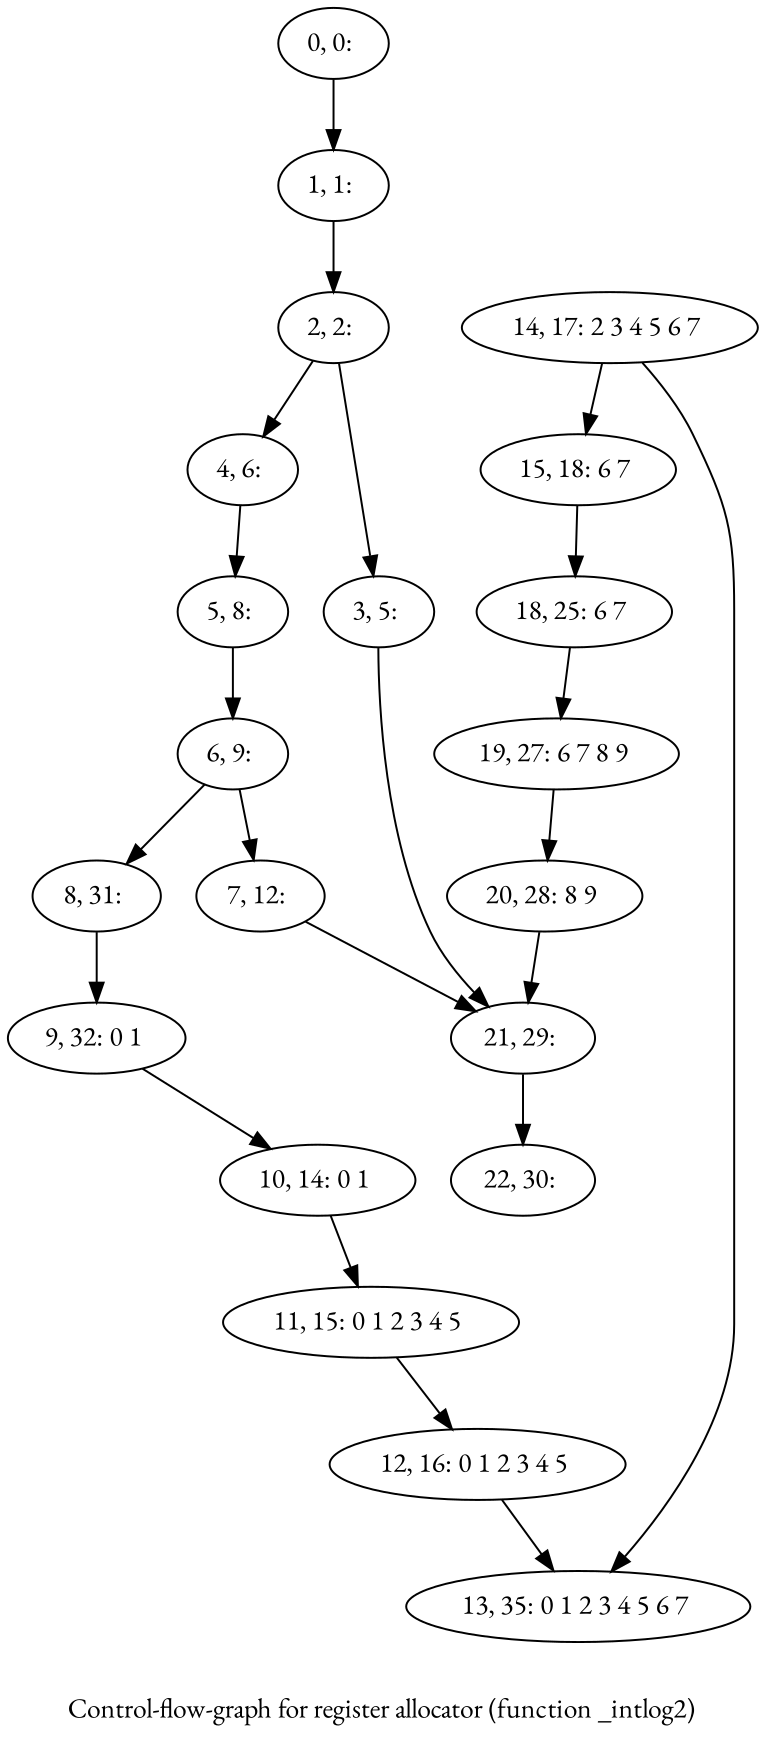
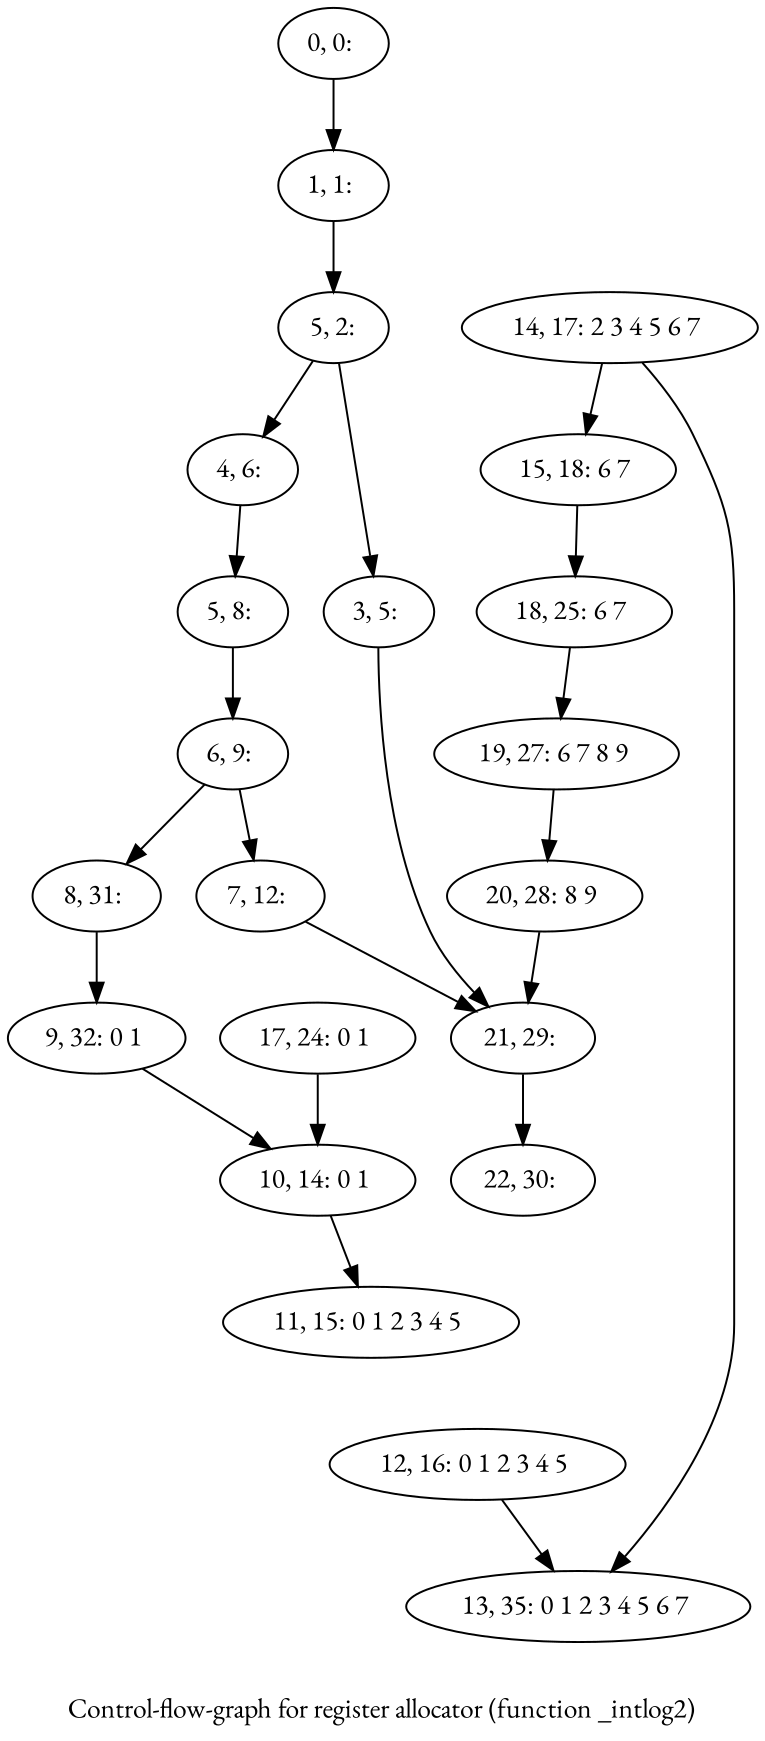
(334, 328) -> (334, 328)
none -> (318, 1038)
(418, 1385) -> none
